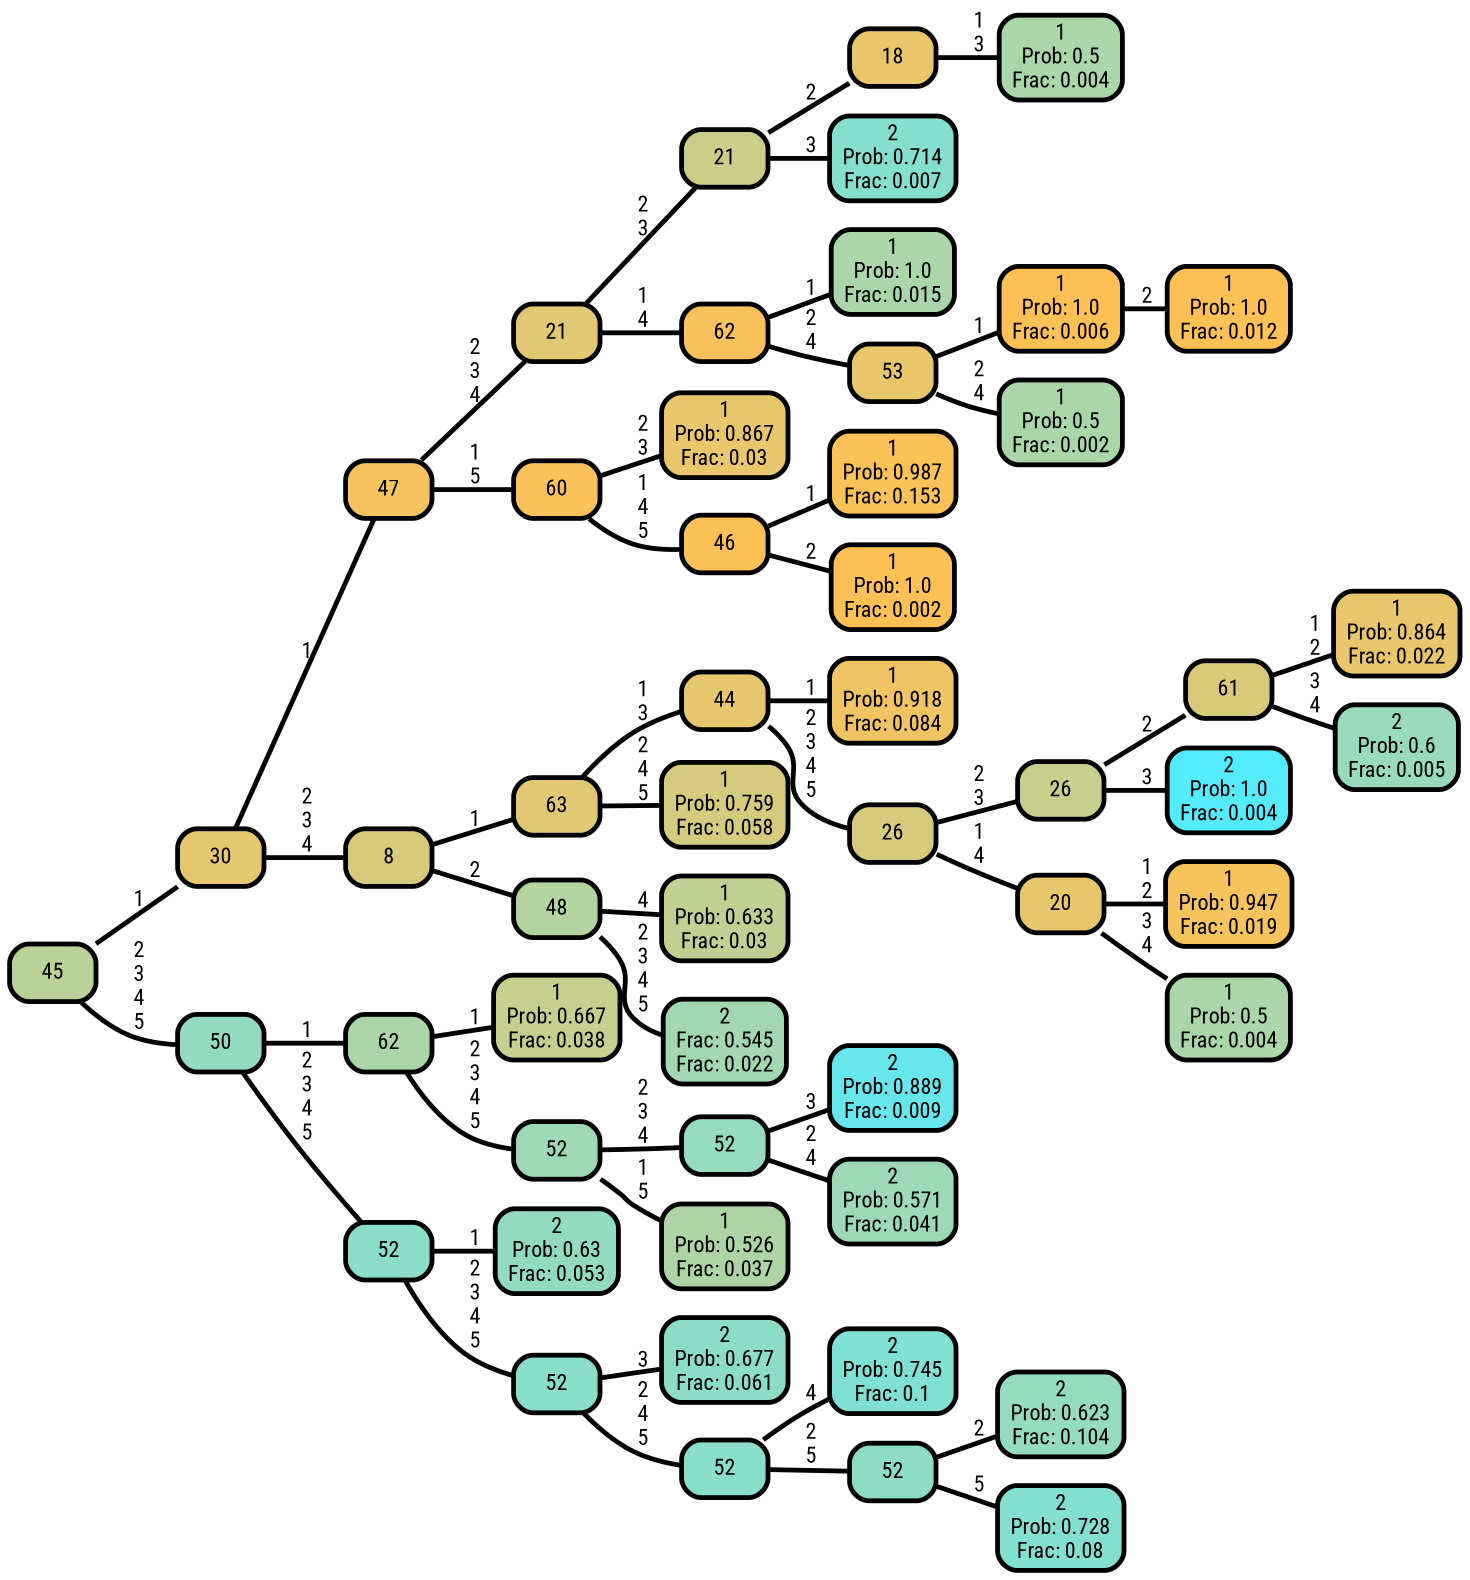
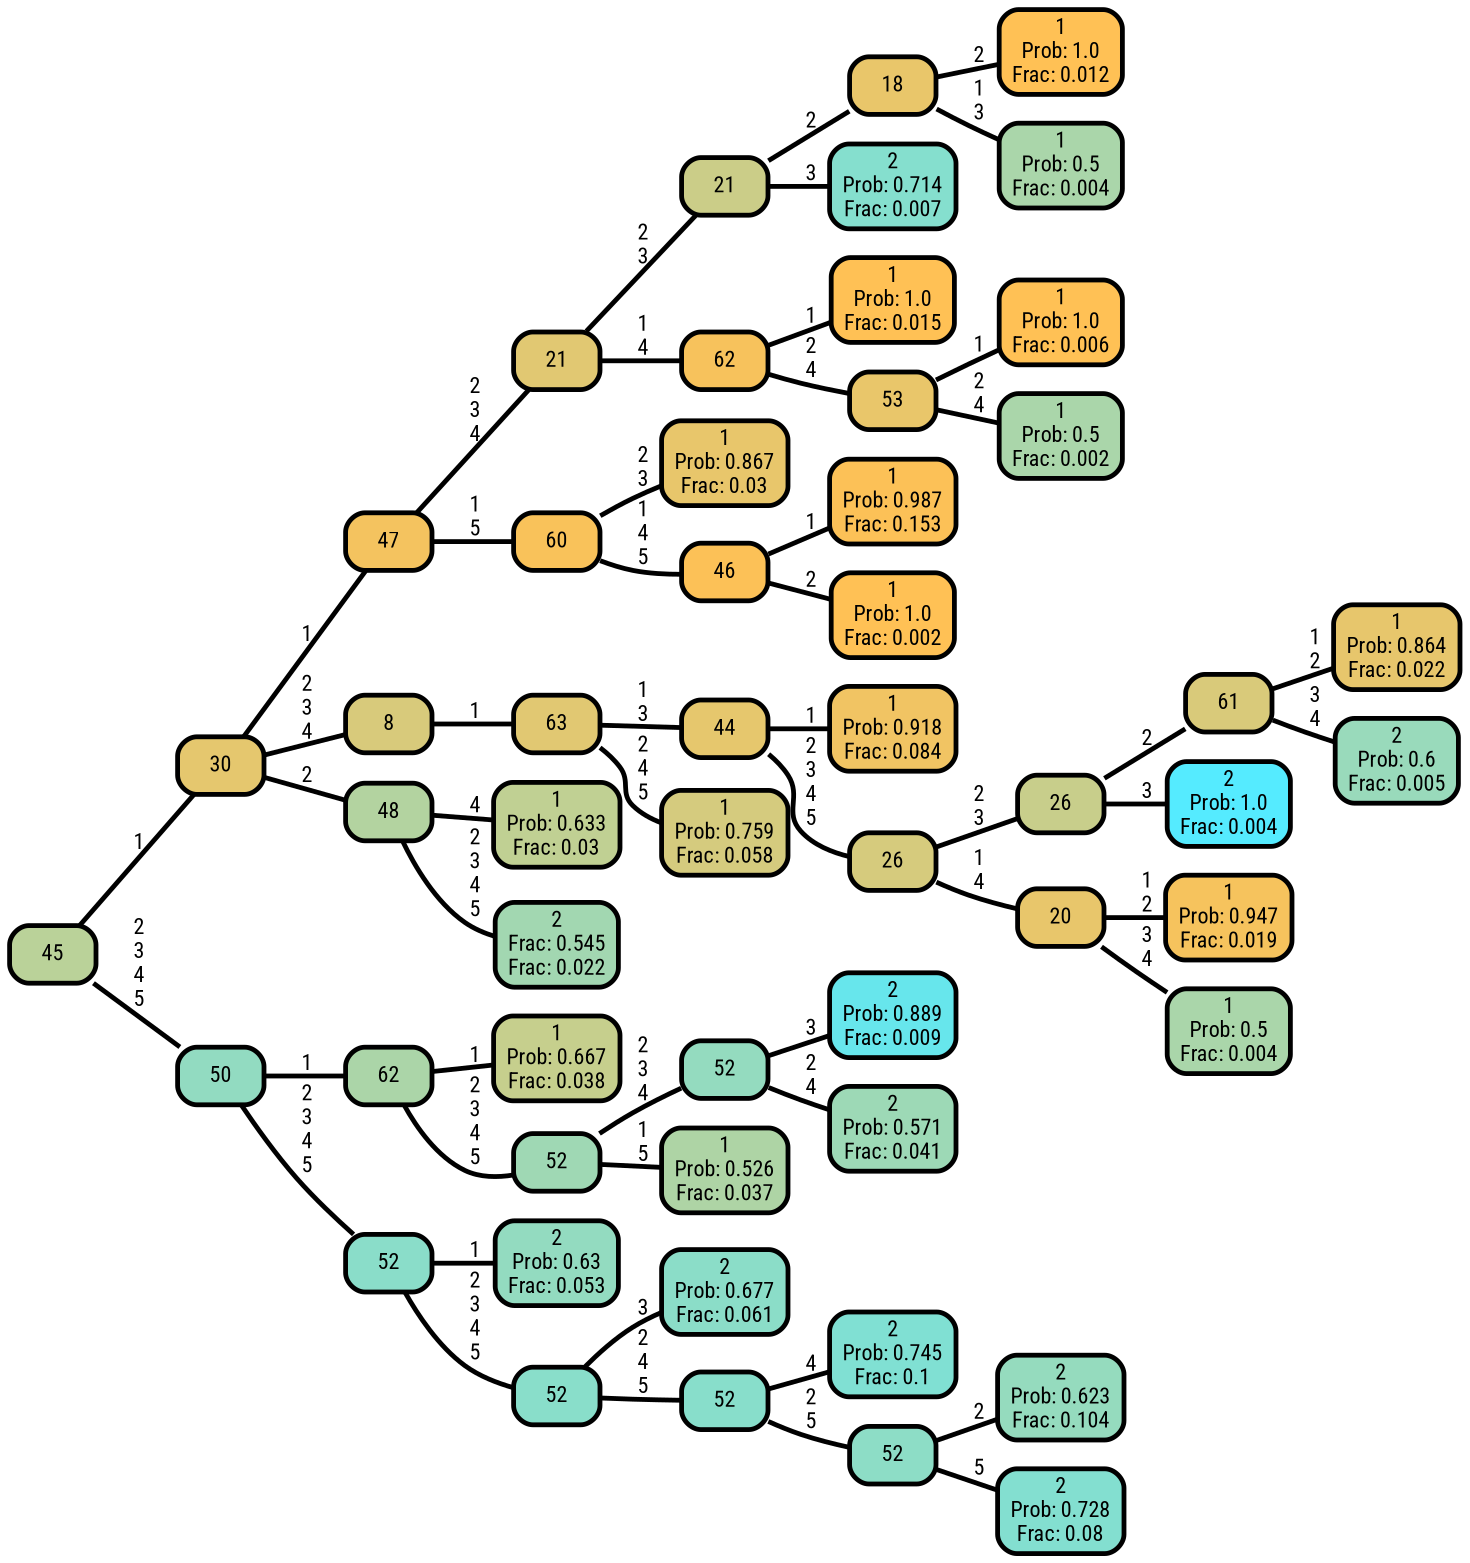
(893, 272) -> (893, 300)
(1145, 309) -> (968, 71)
(473, 883) -> (305, 789)
